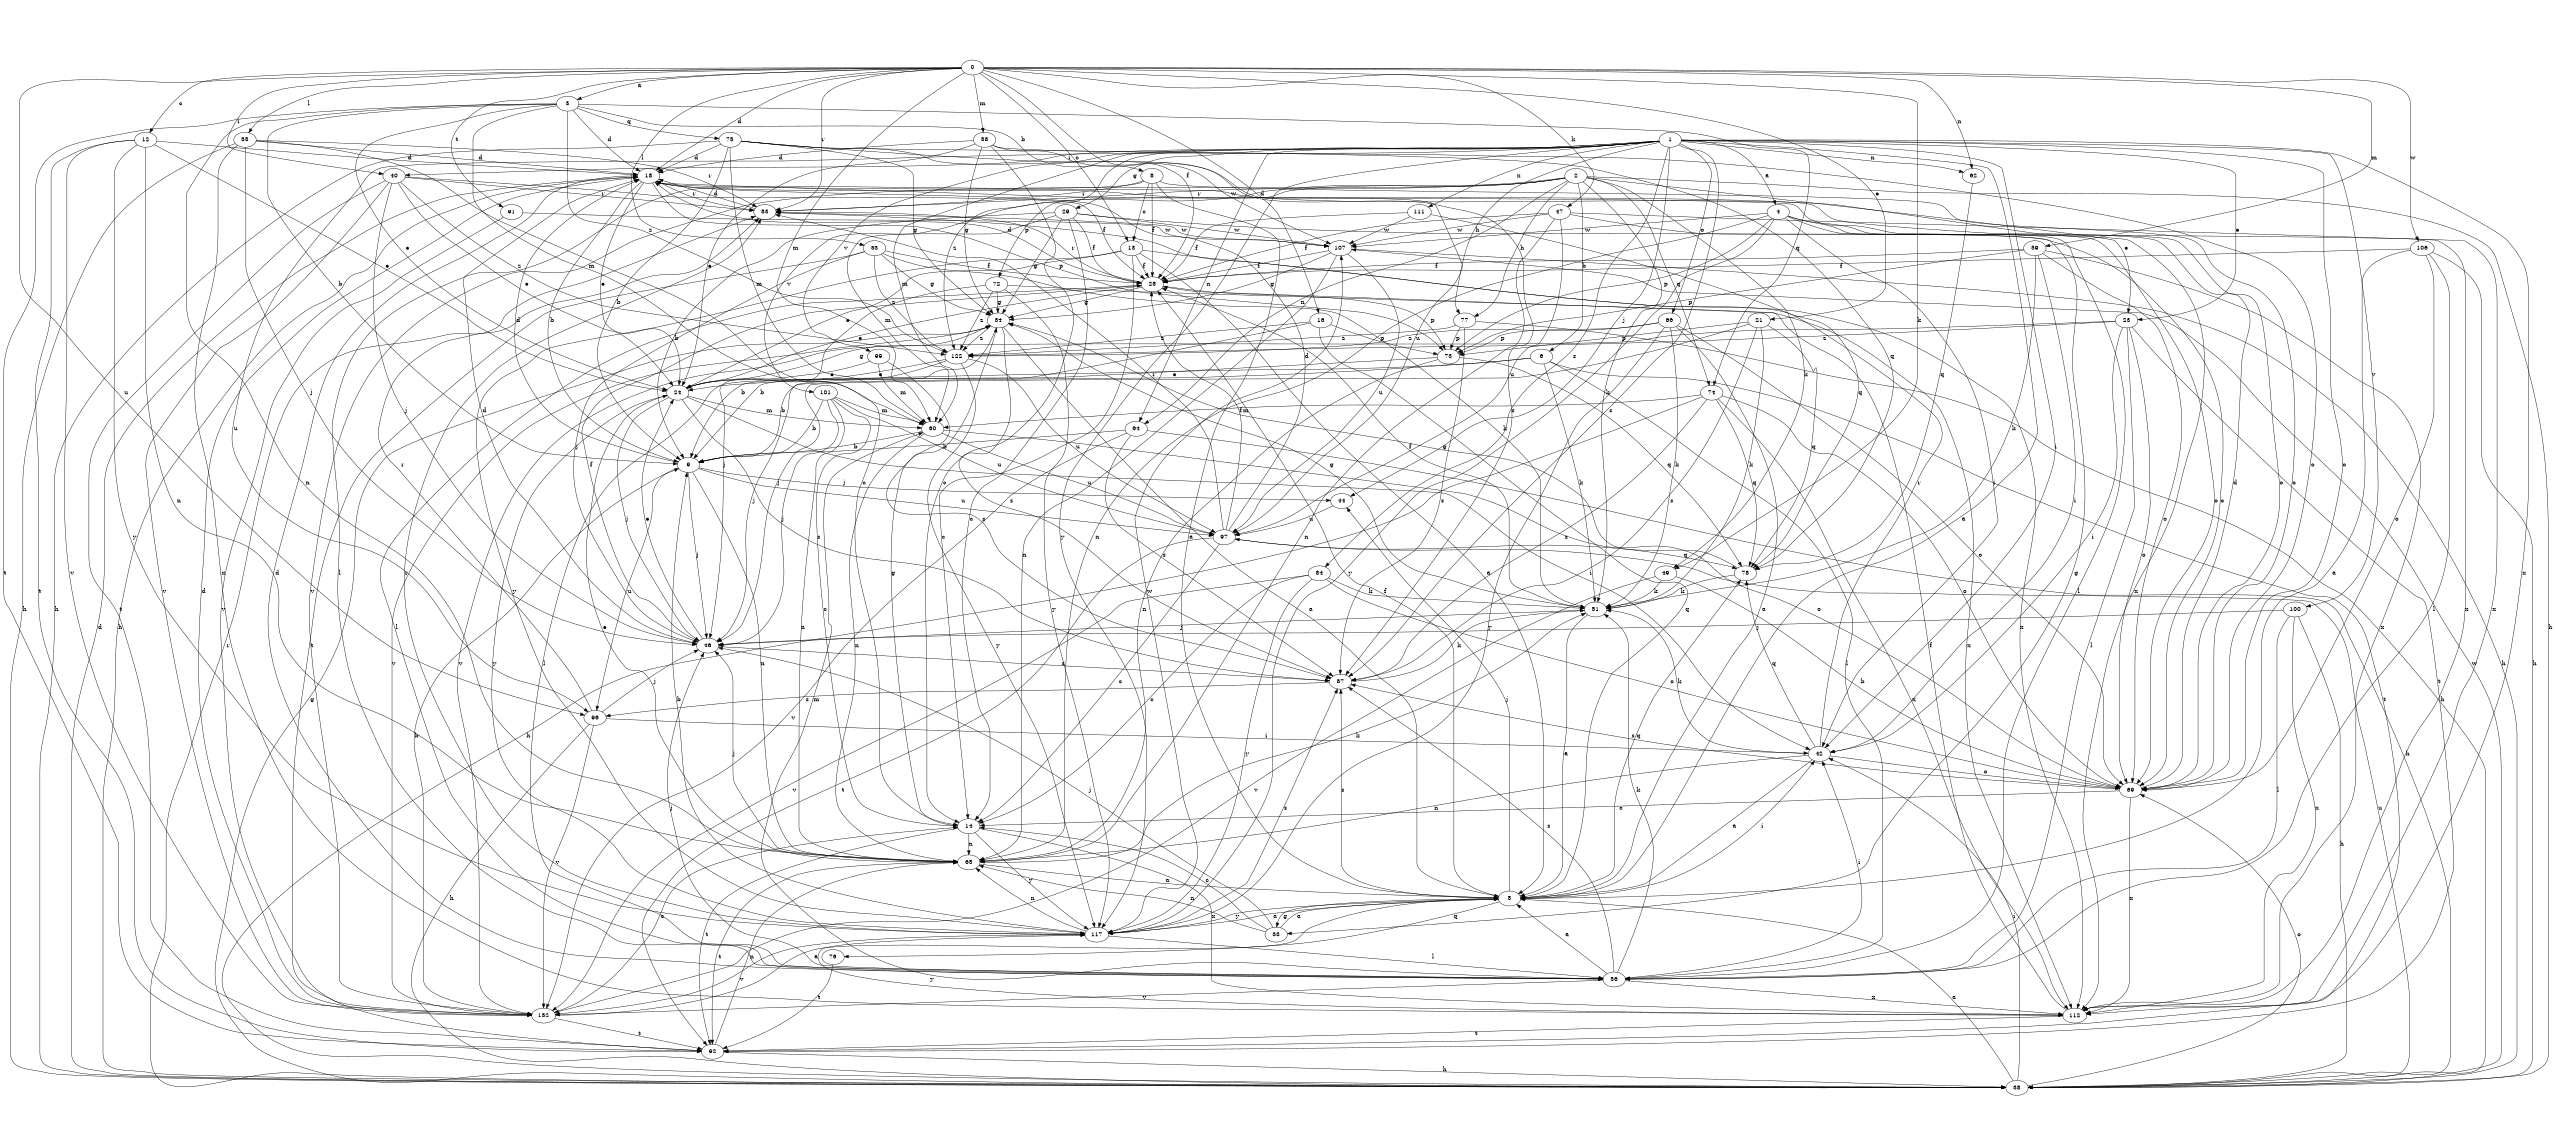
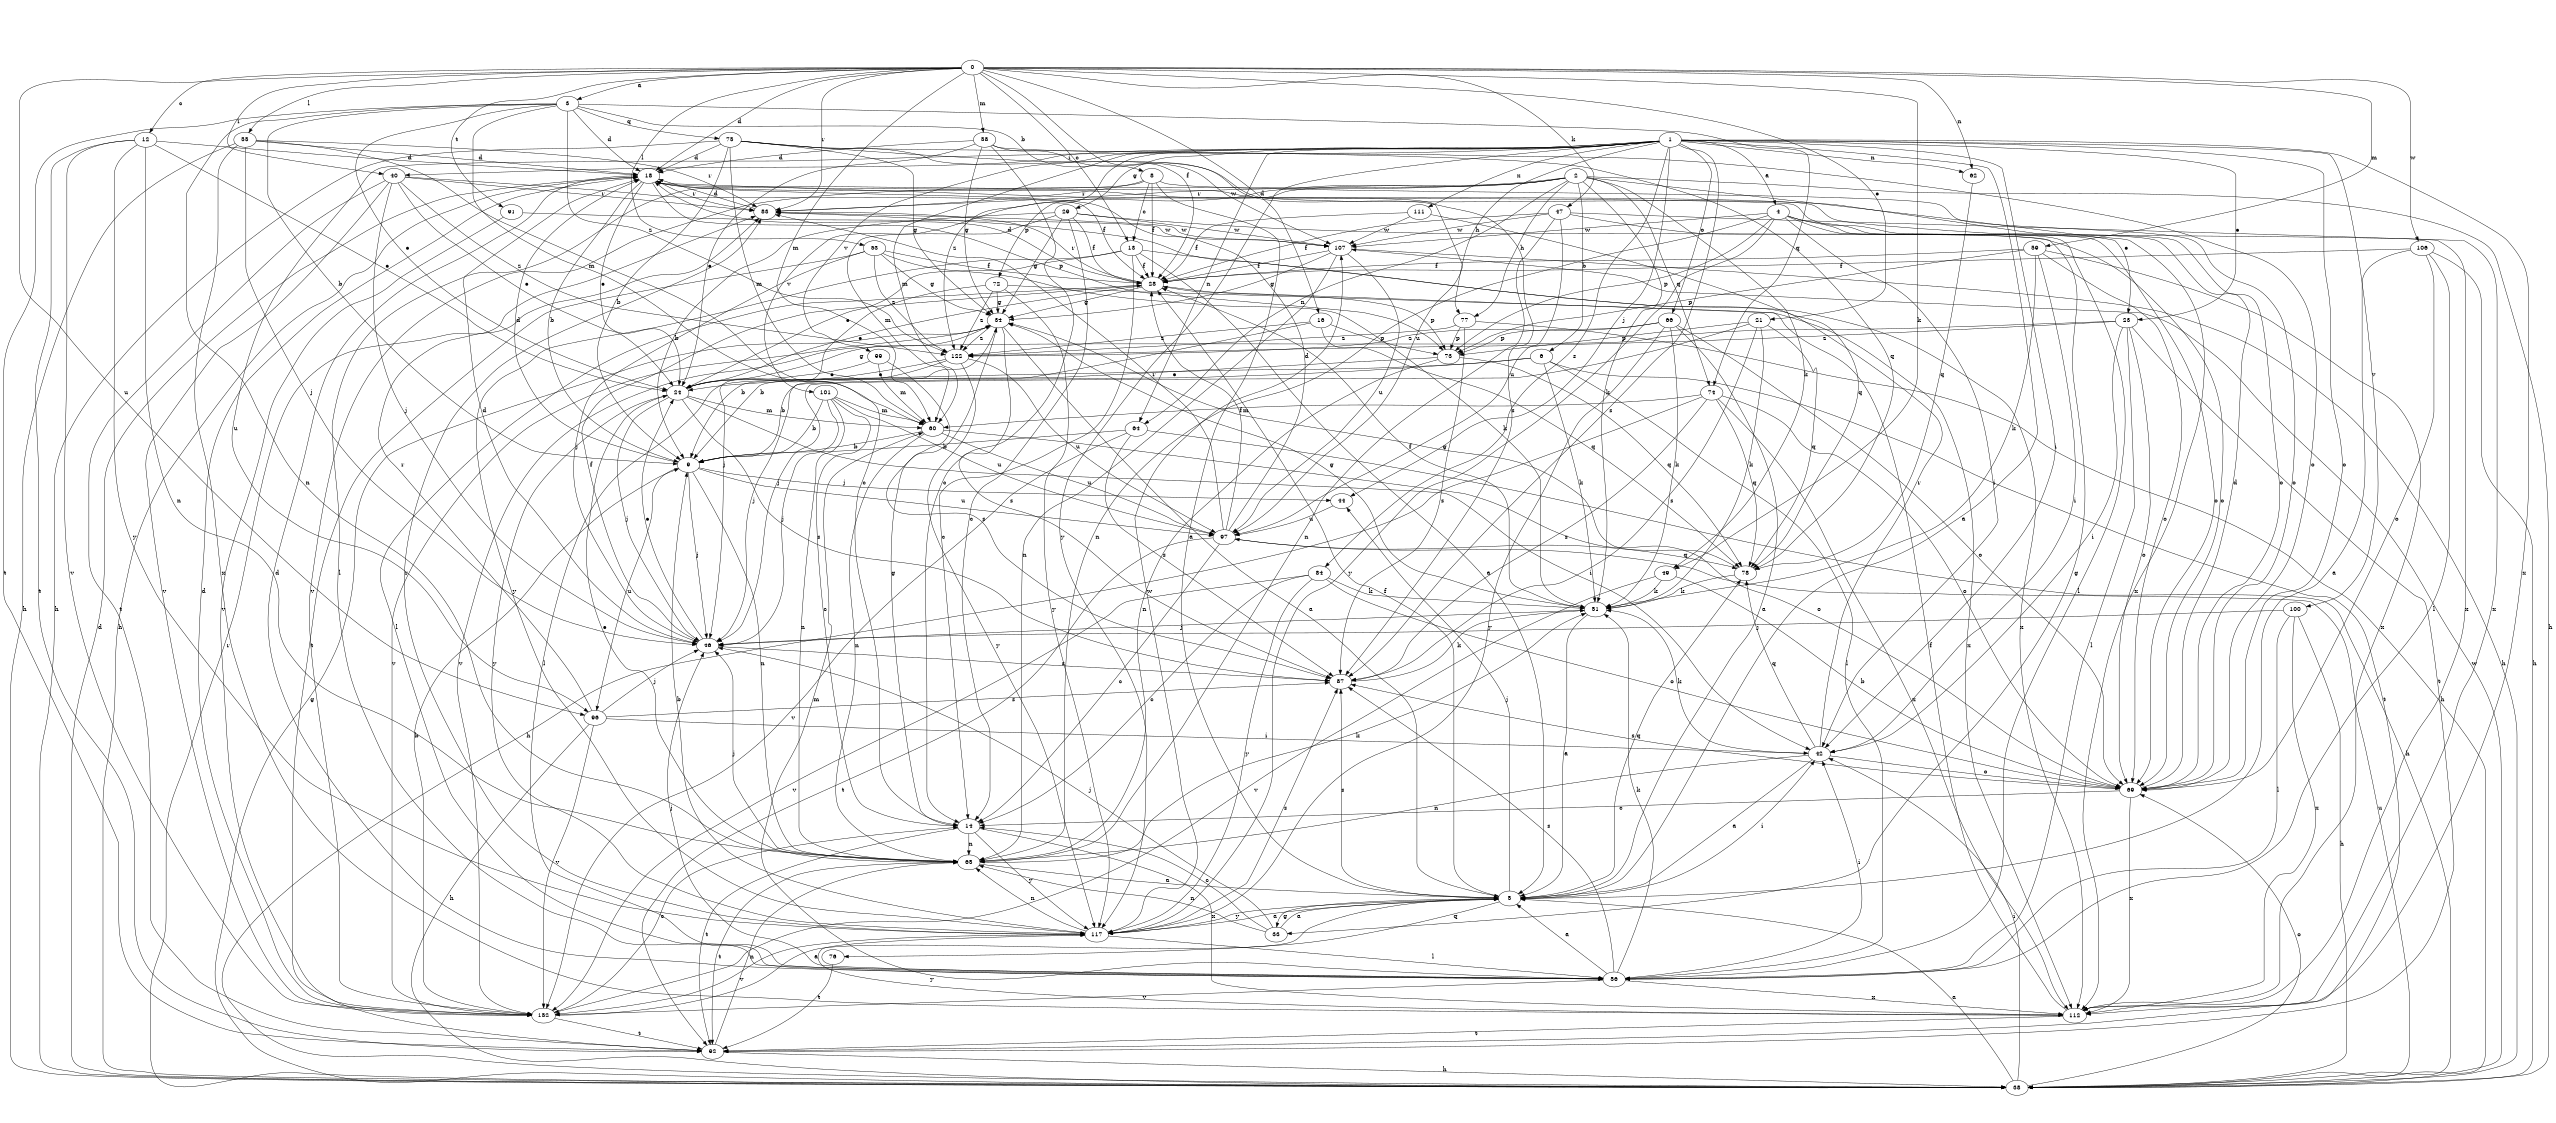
(1628, 569) -> (1552, 424)
(969, 691) -> (948, 701)
